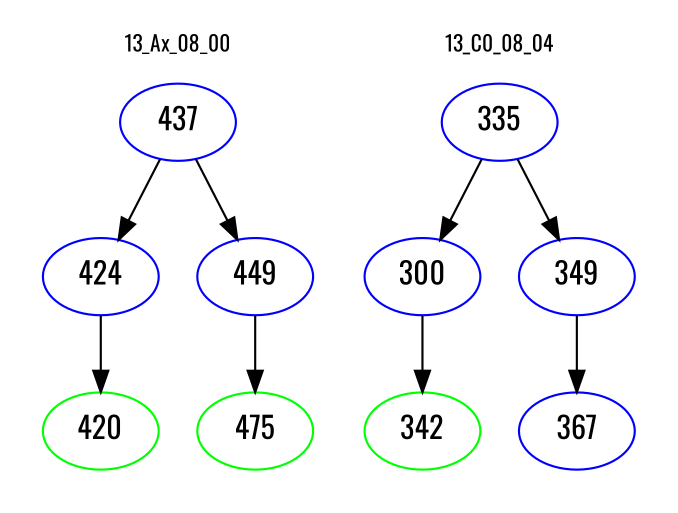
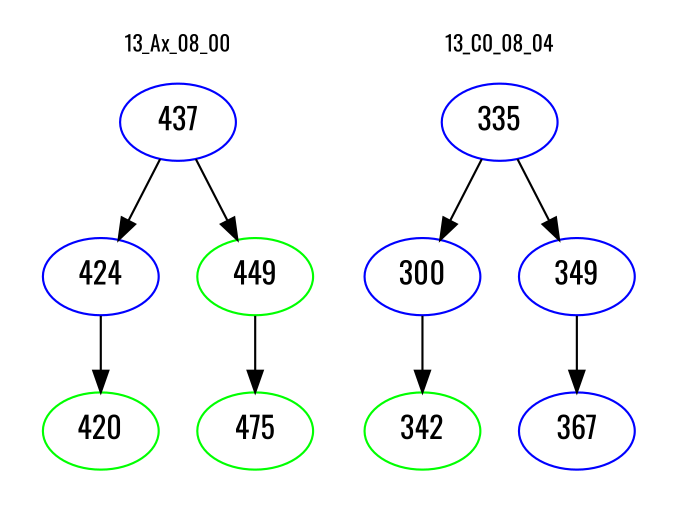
(255, 277) -> (255, 277)
